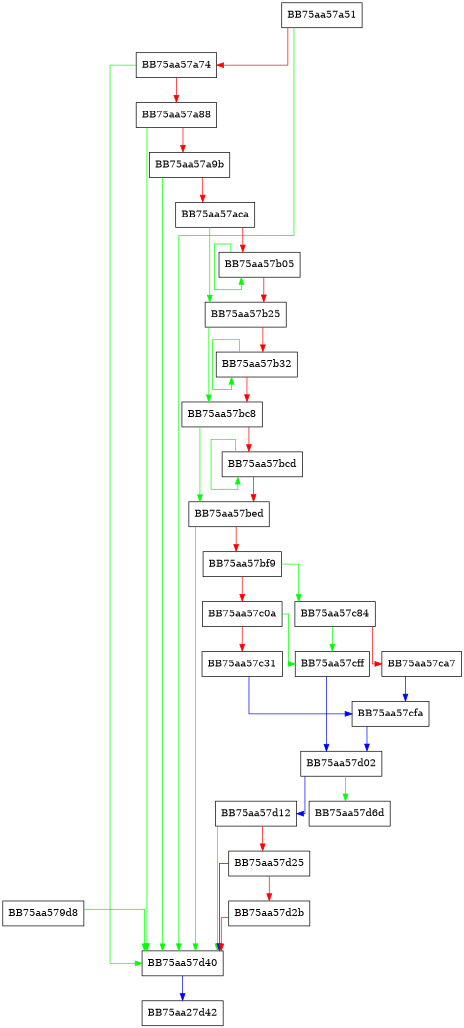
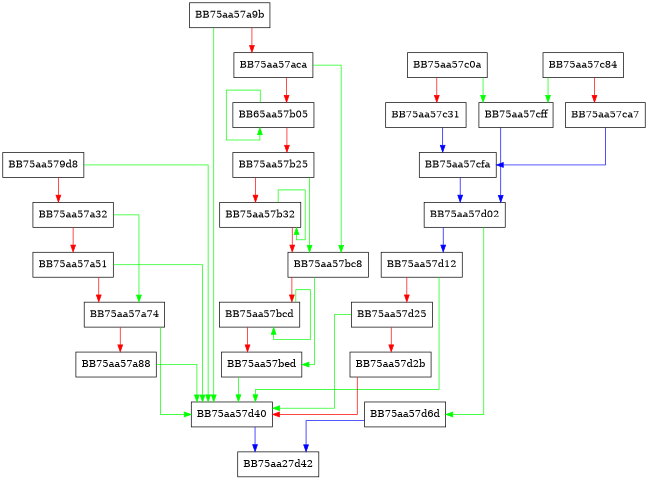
(183, 136) -> none
none -> (73, 215)
(210, 261) -> (341, 141)
(260, 265) -> (273, 115)
none -> (323, 421)
(242, 564) -> none
(219, 899) -> (334, 380)
